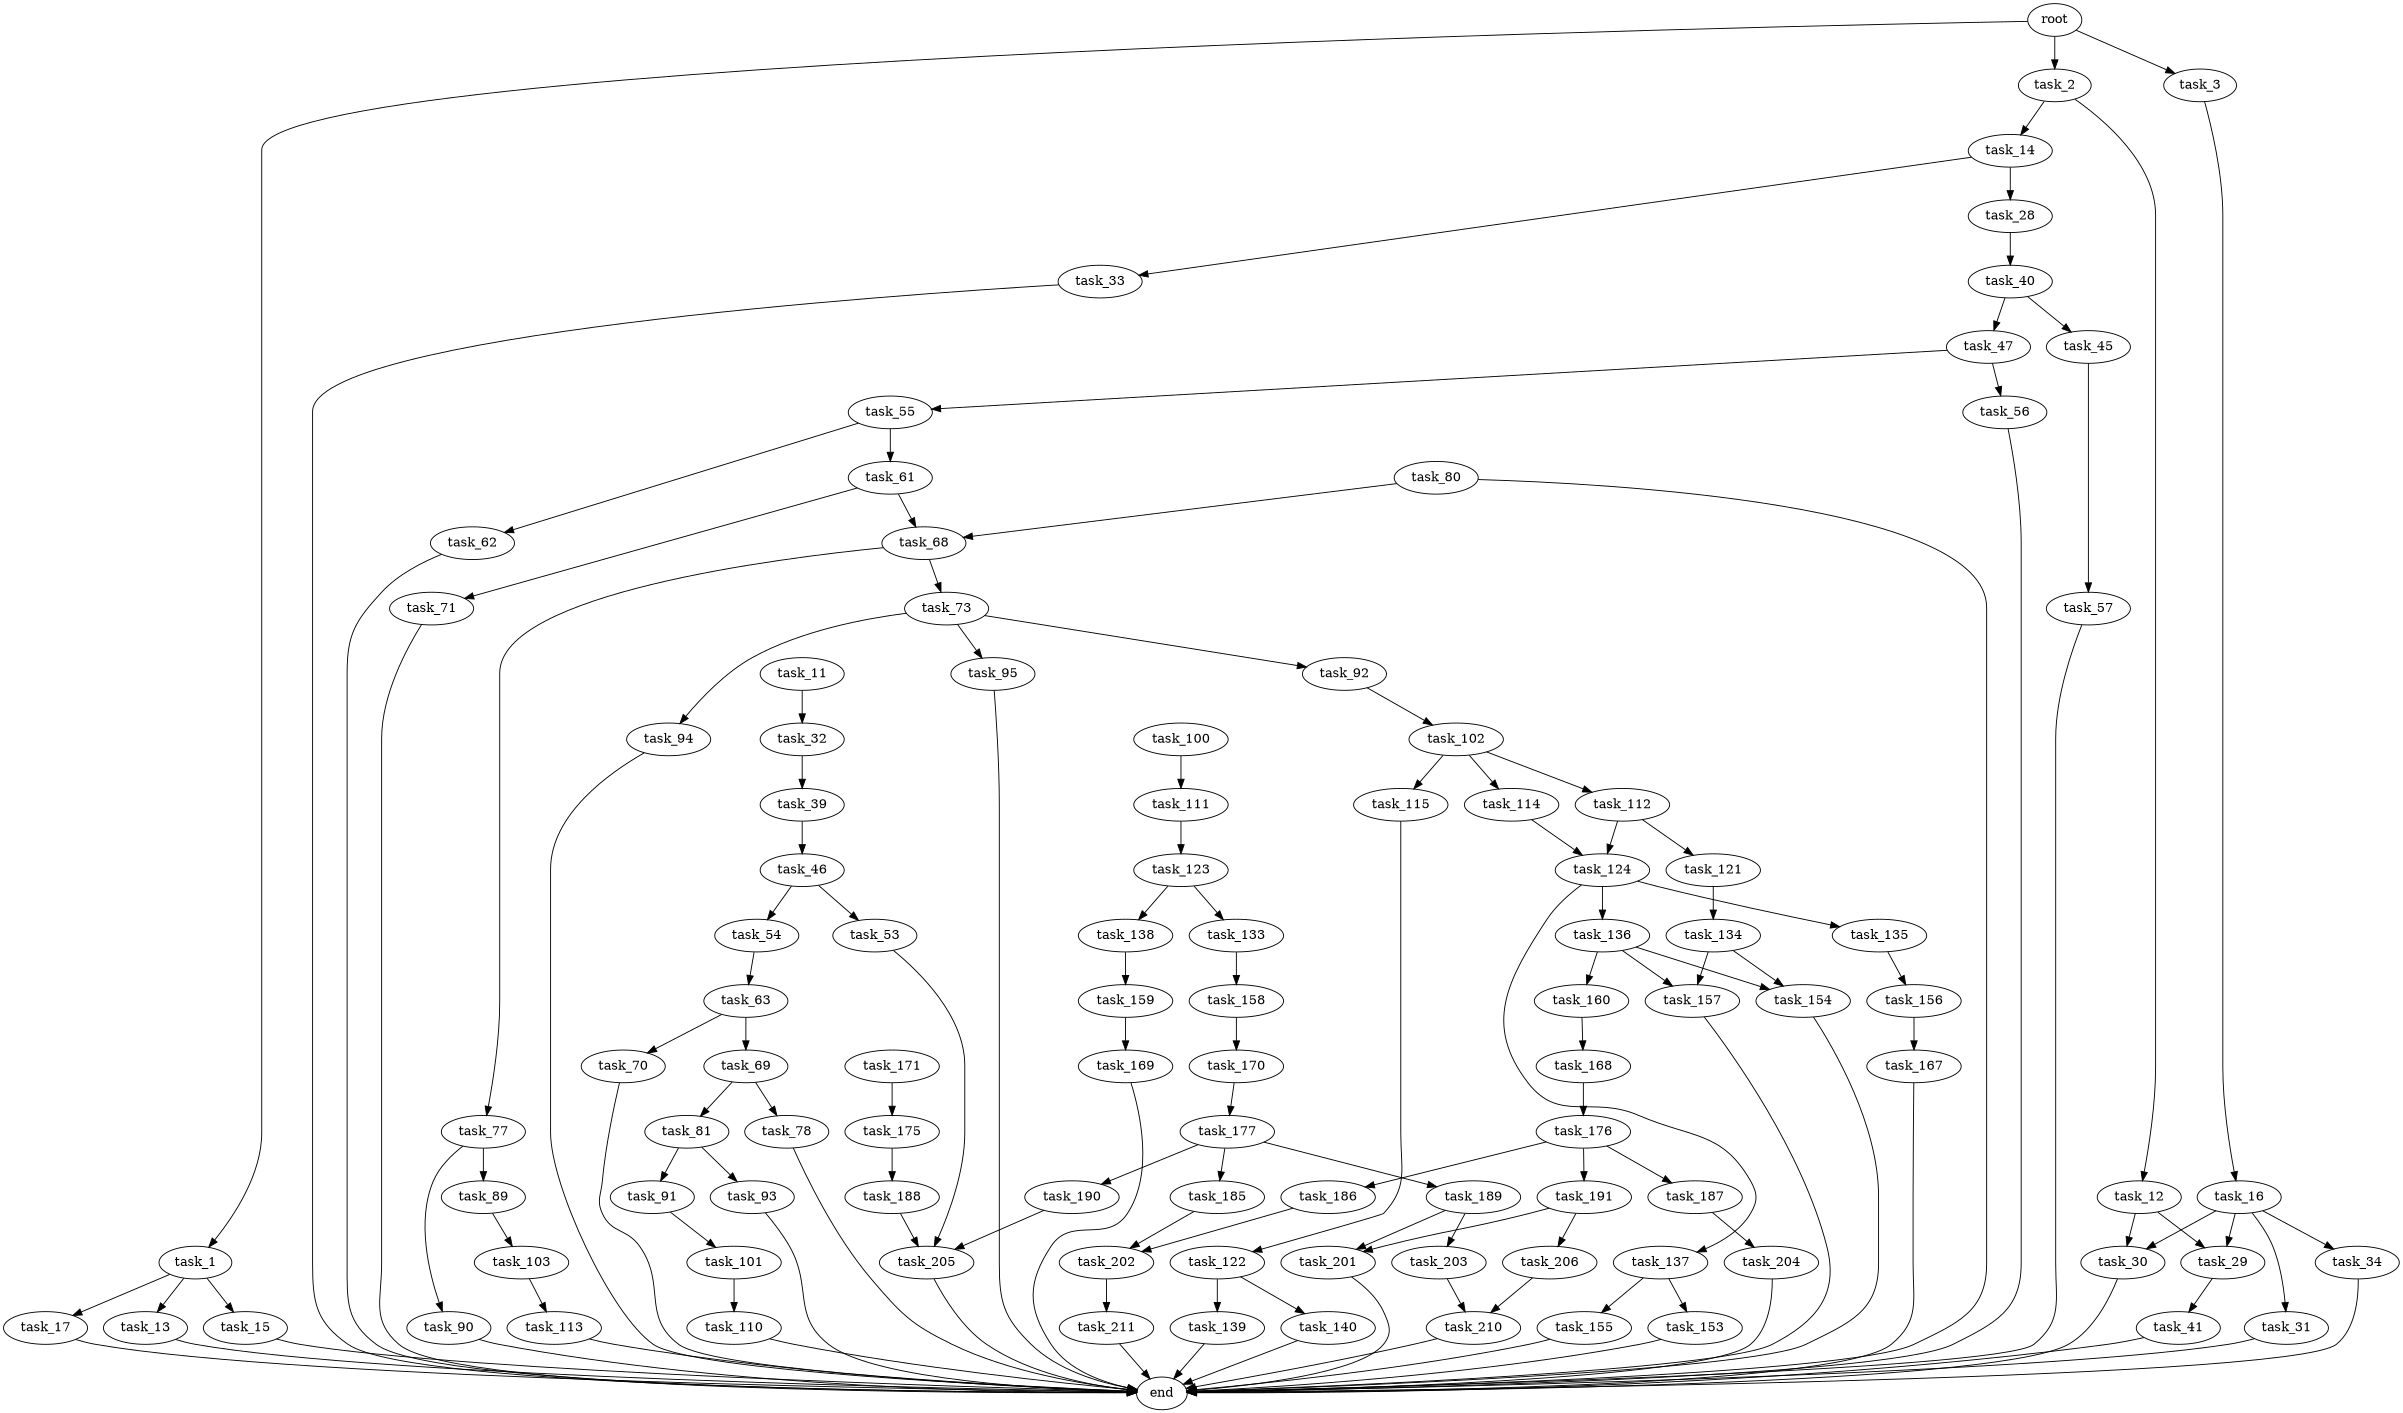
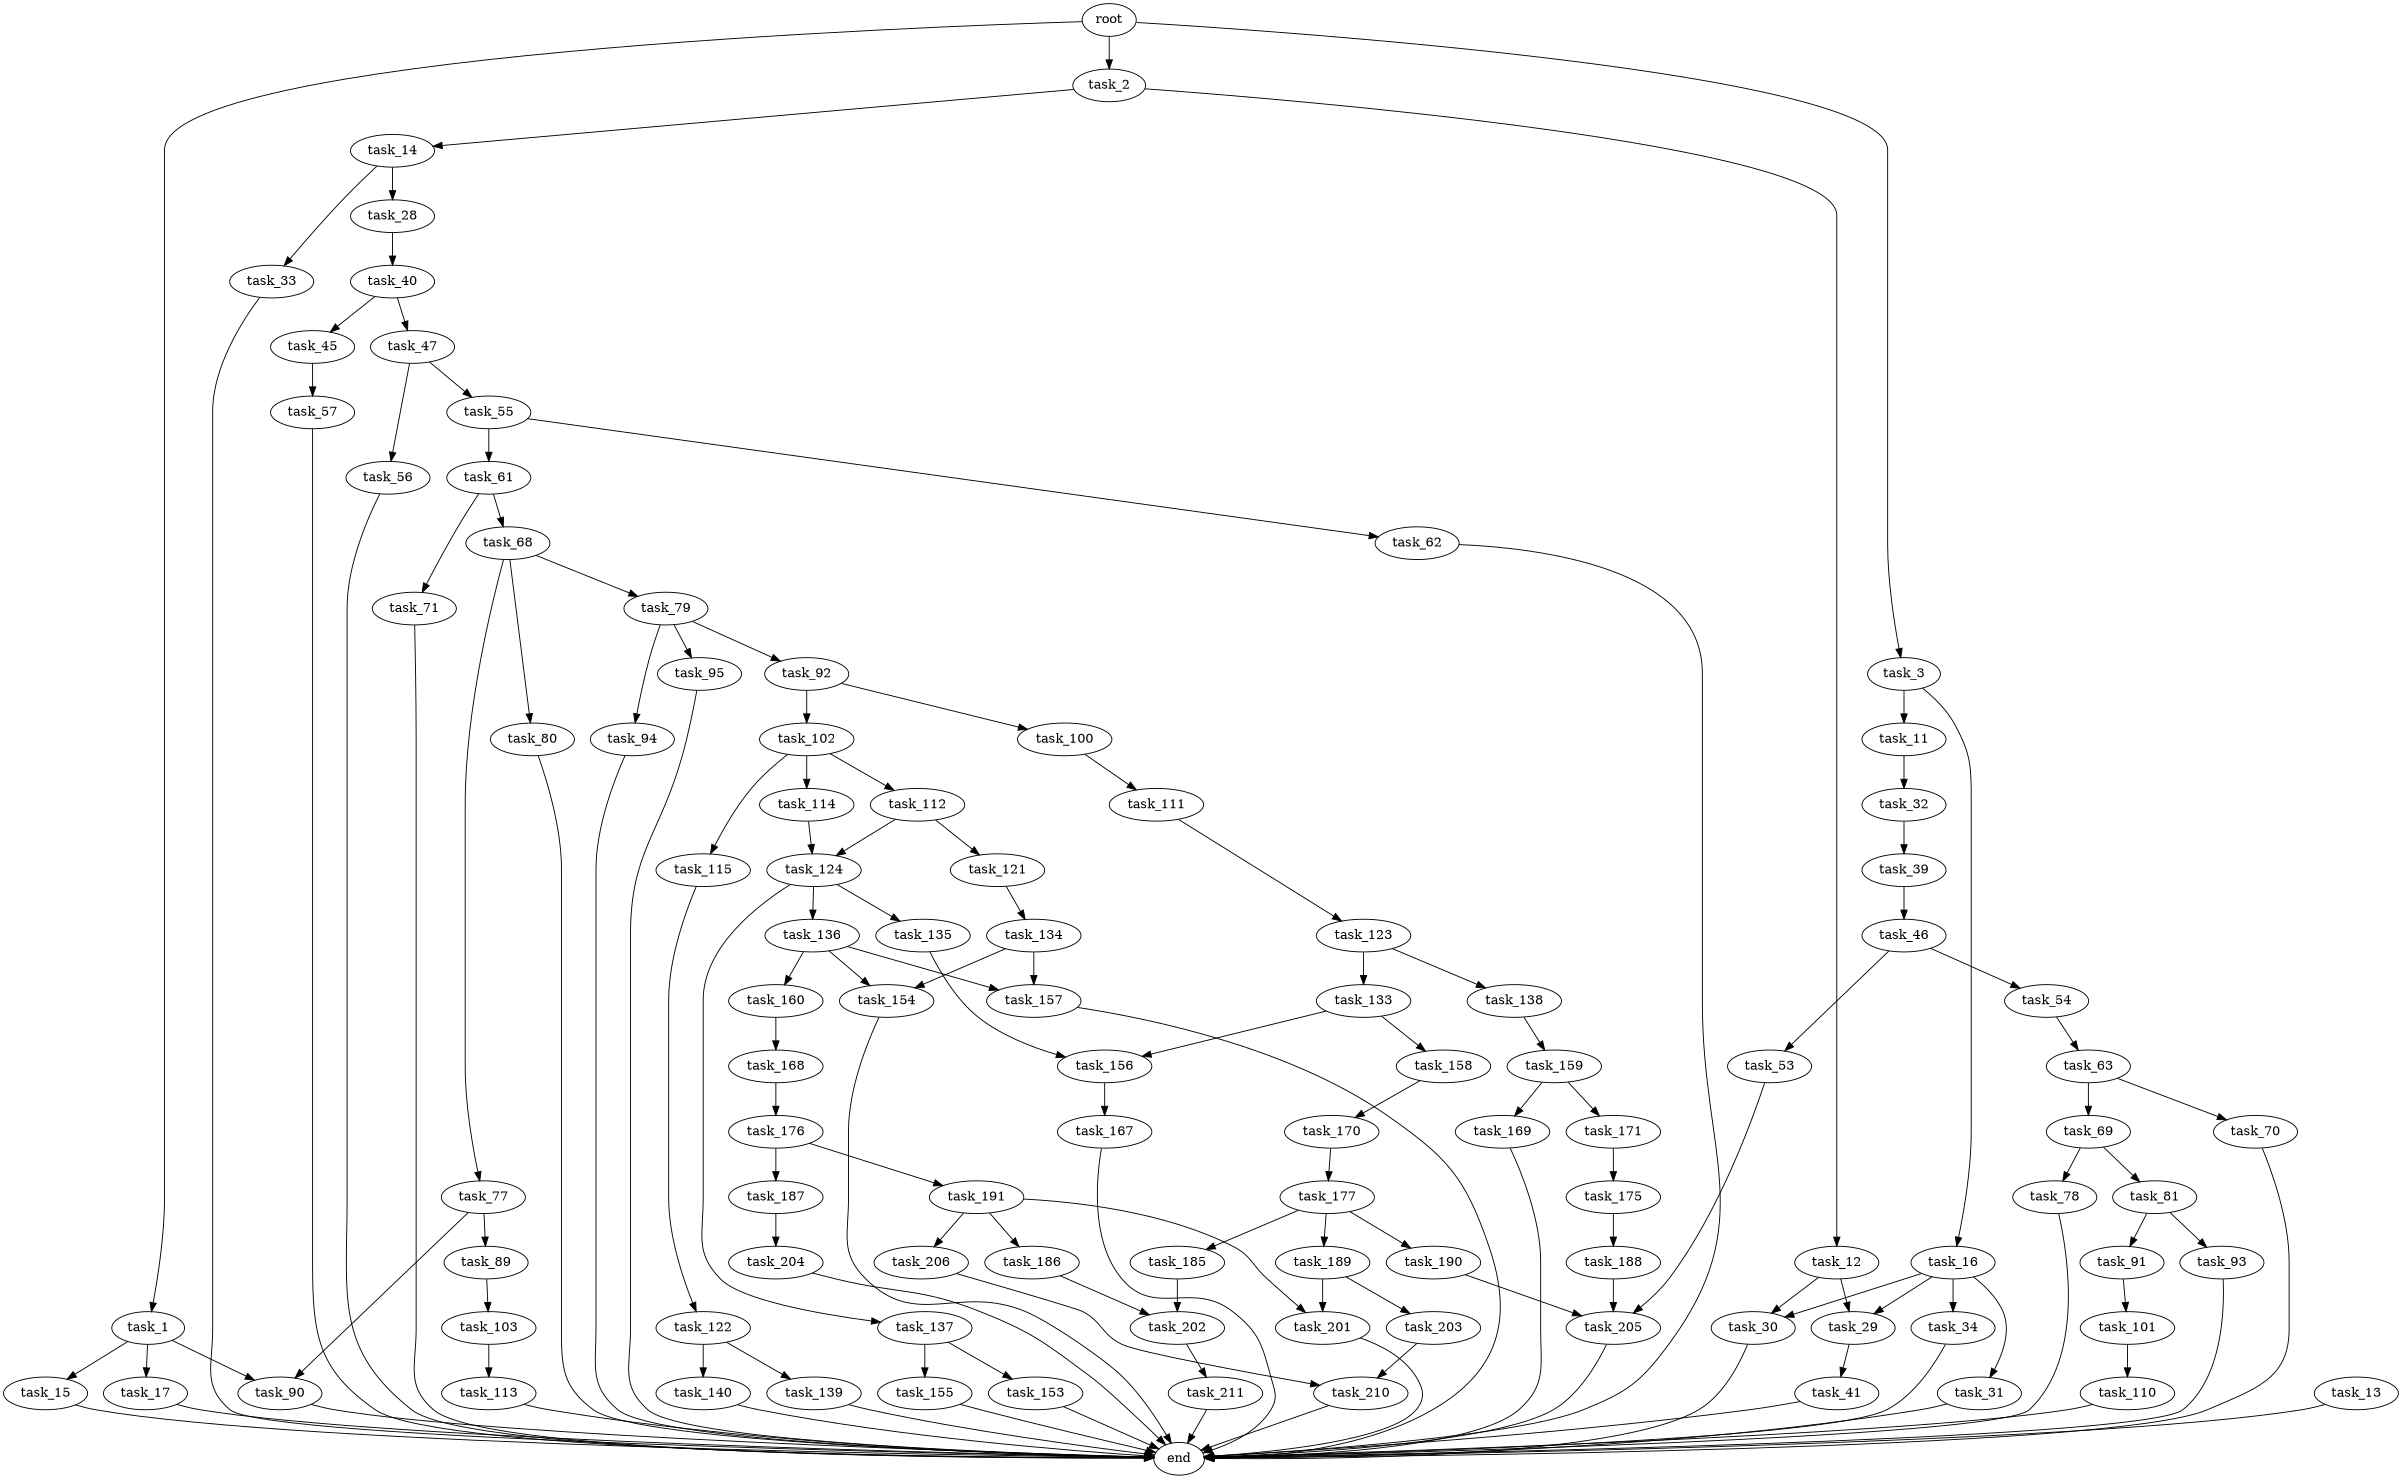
(1185, 510) -> (520, 637)
(947, 609) -> (666, 609)
none -> (1904, 702)
none -> (930, 705)
none -> (1239, 1033)
none -> (1580, 1095)
(1460, 1163) -> (1001, 1226)
(173, 1291) -> (205, 1357)
